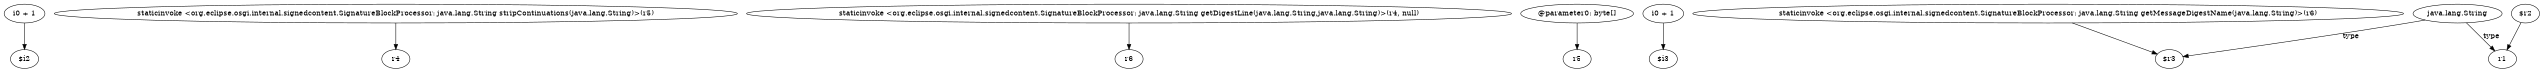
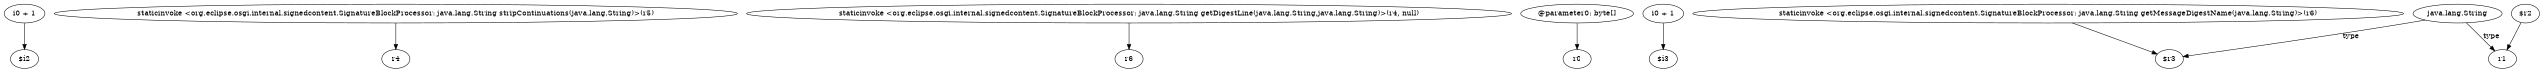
(1577, 59) -> (1577, 59)
